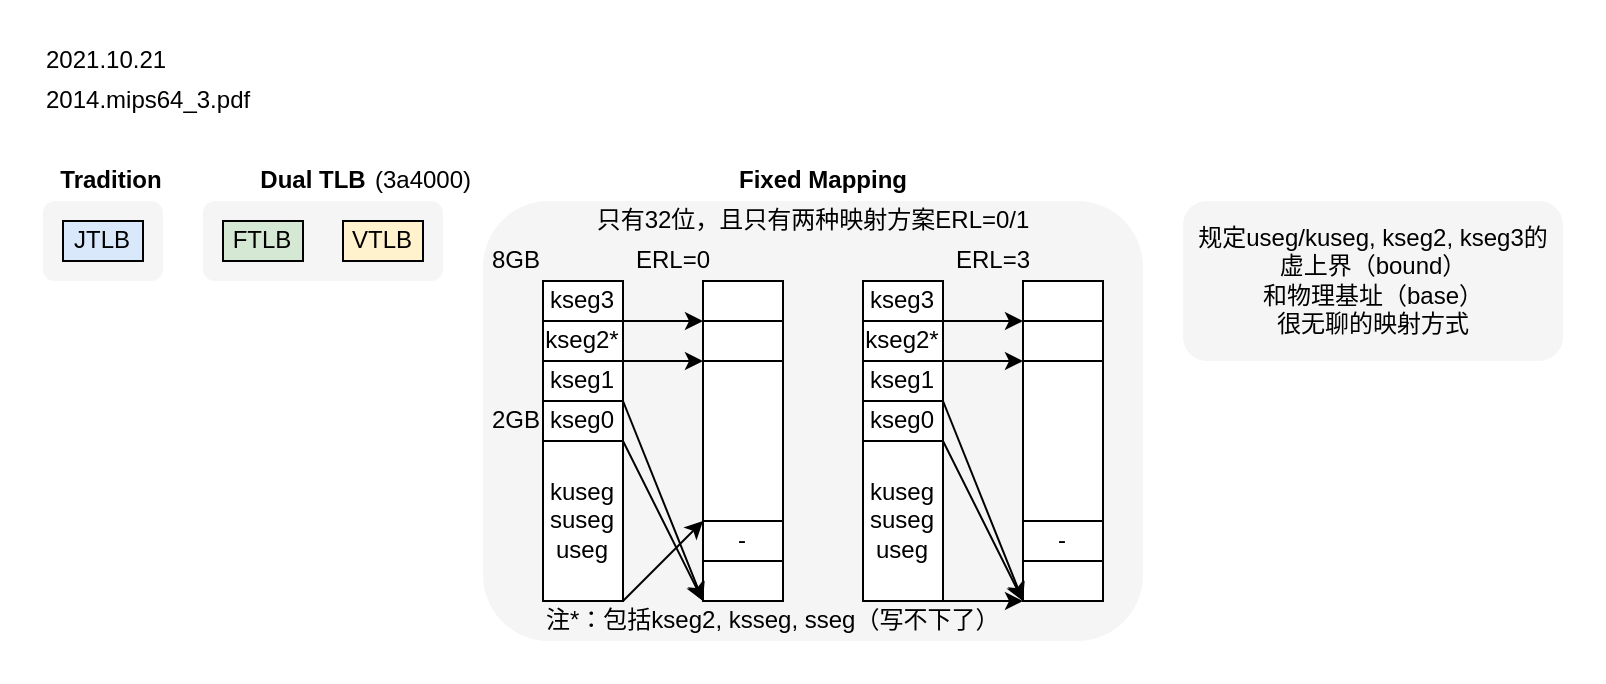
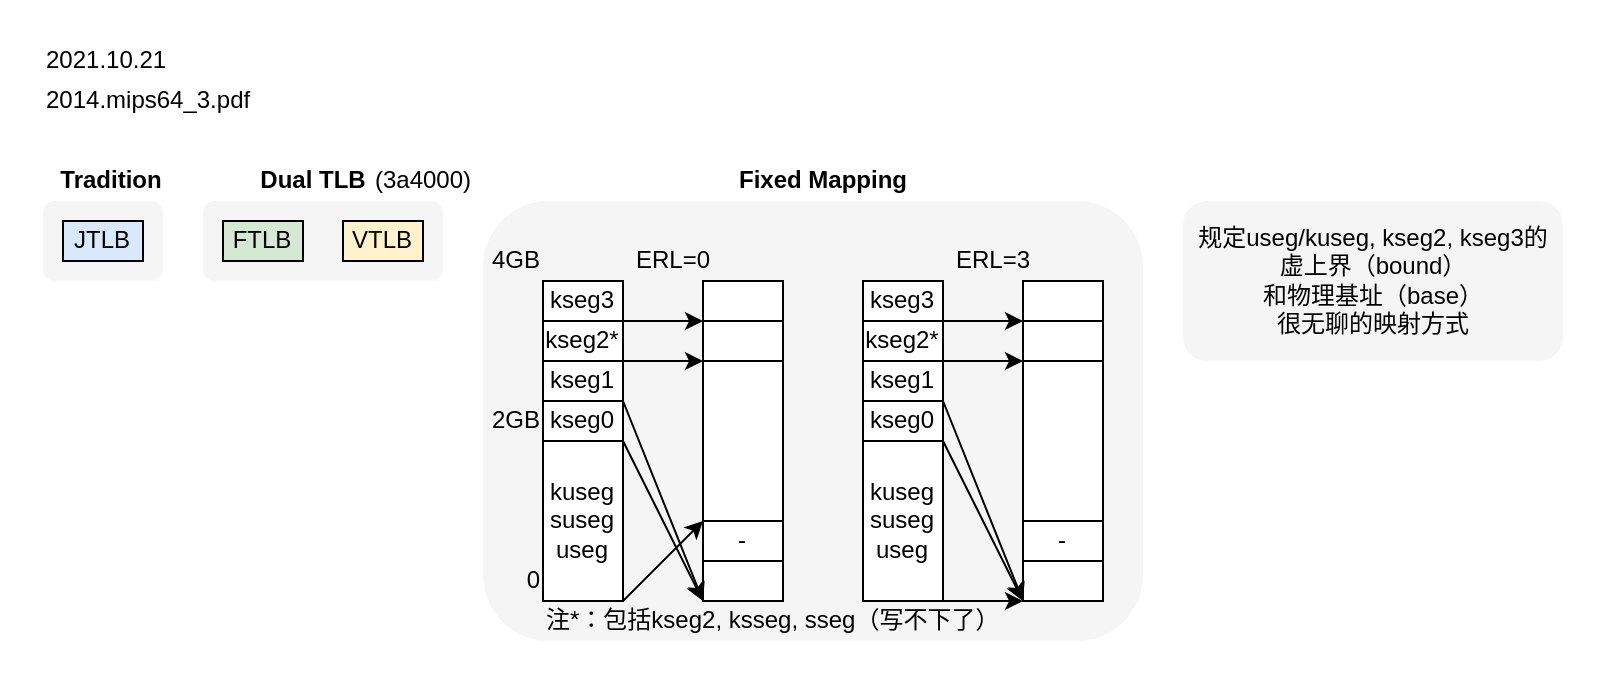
(813, 221) -> none
(521, 261) -> (521, 261)
none -> (523, 581)
